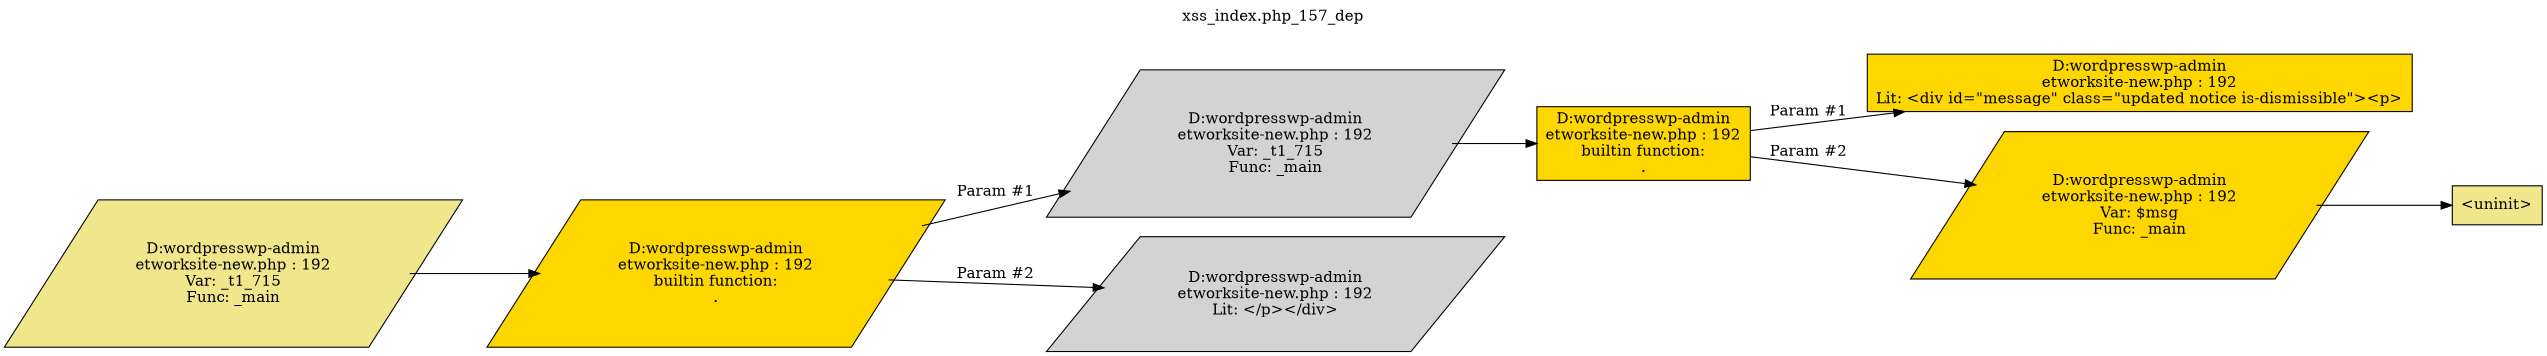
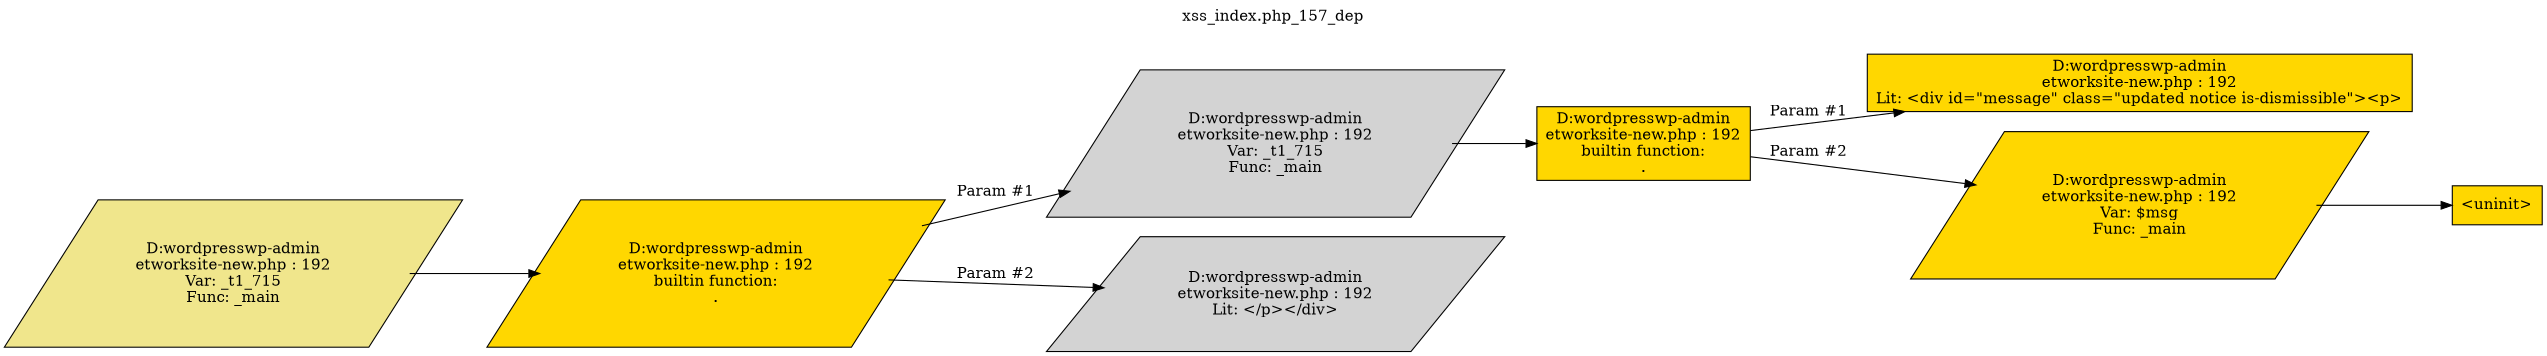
(2497, 205) -> (2497, 205)
